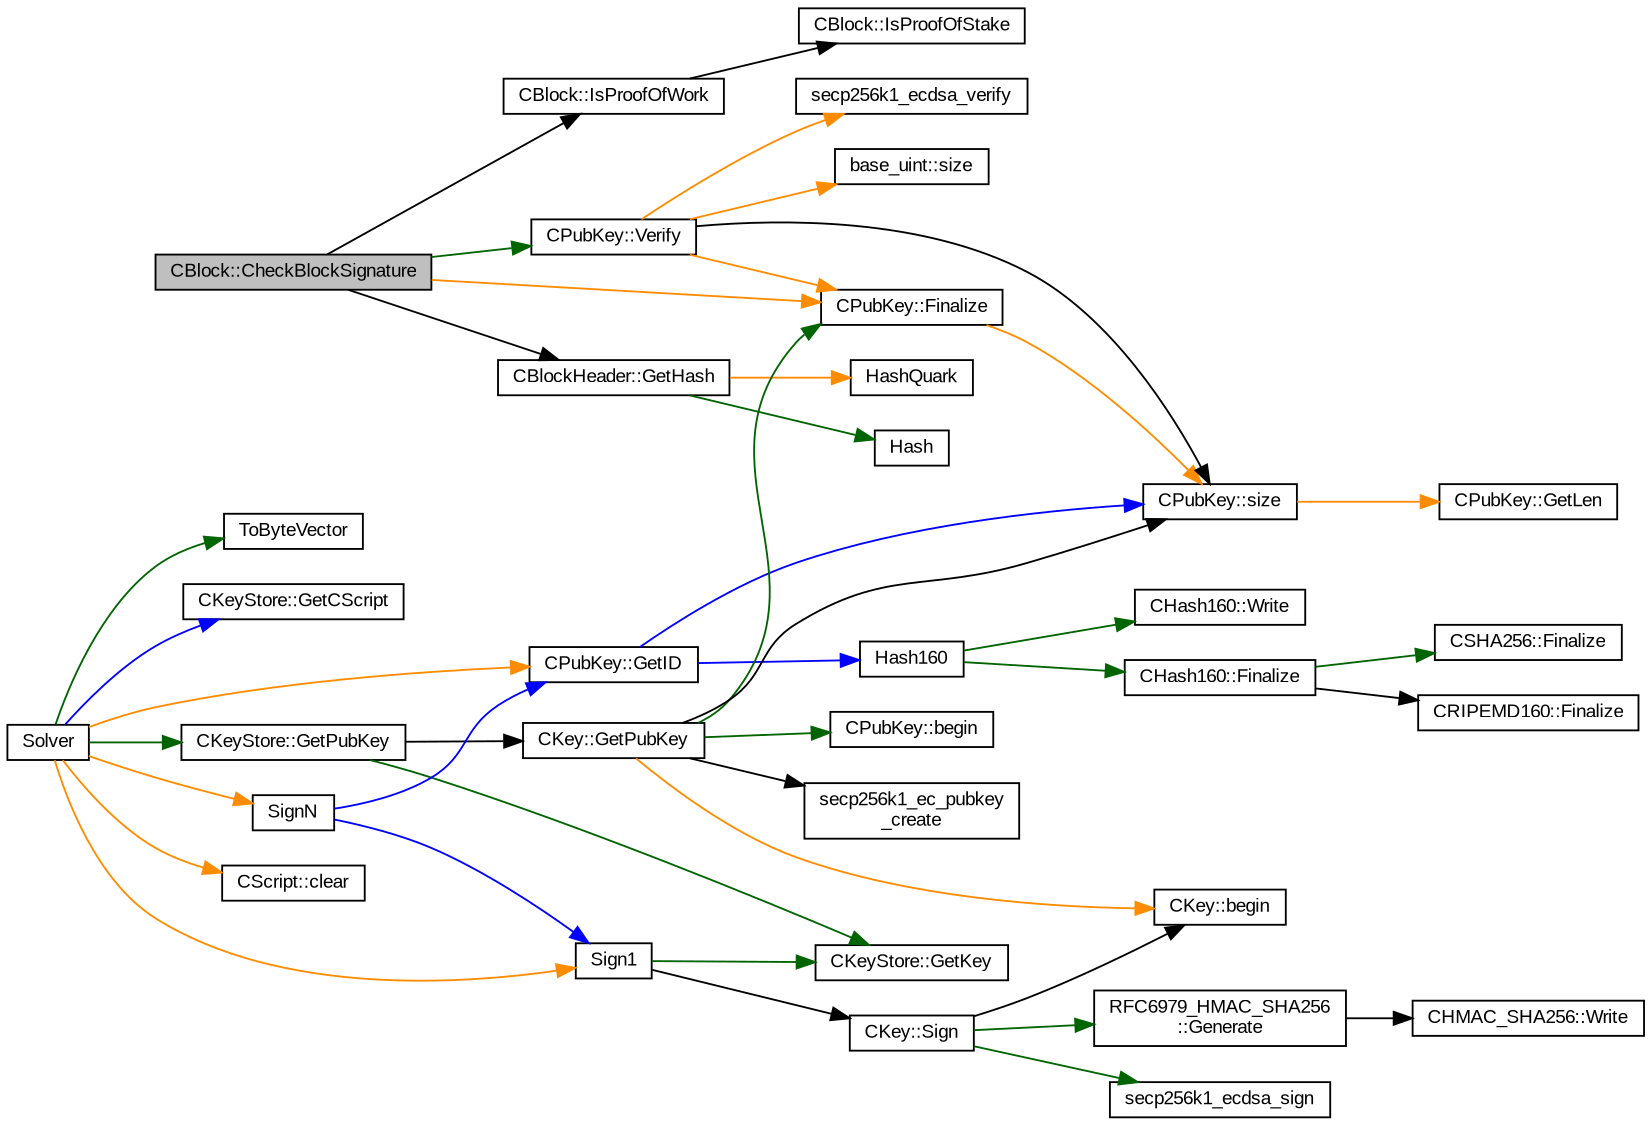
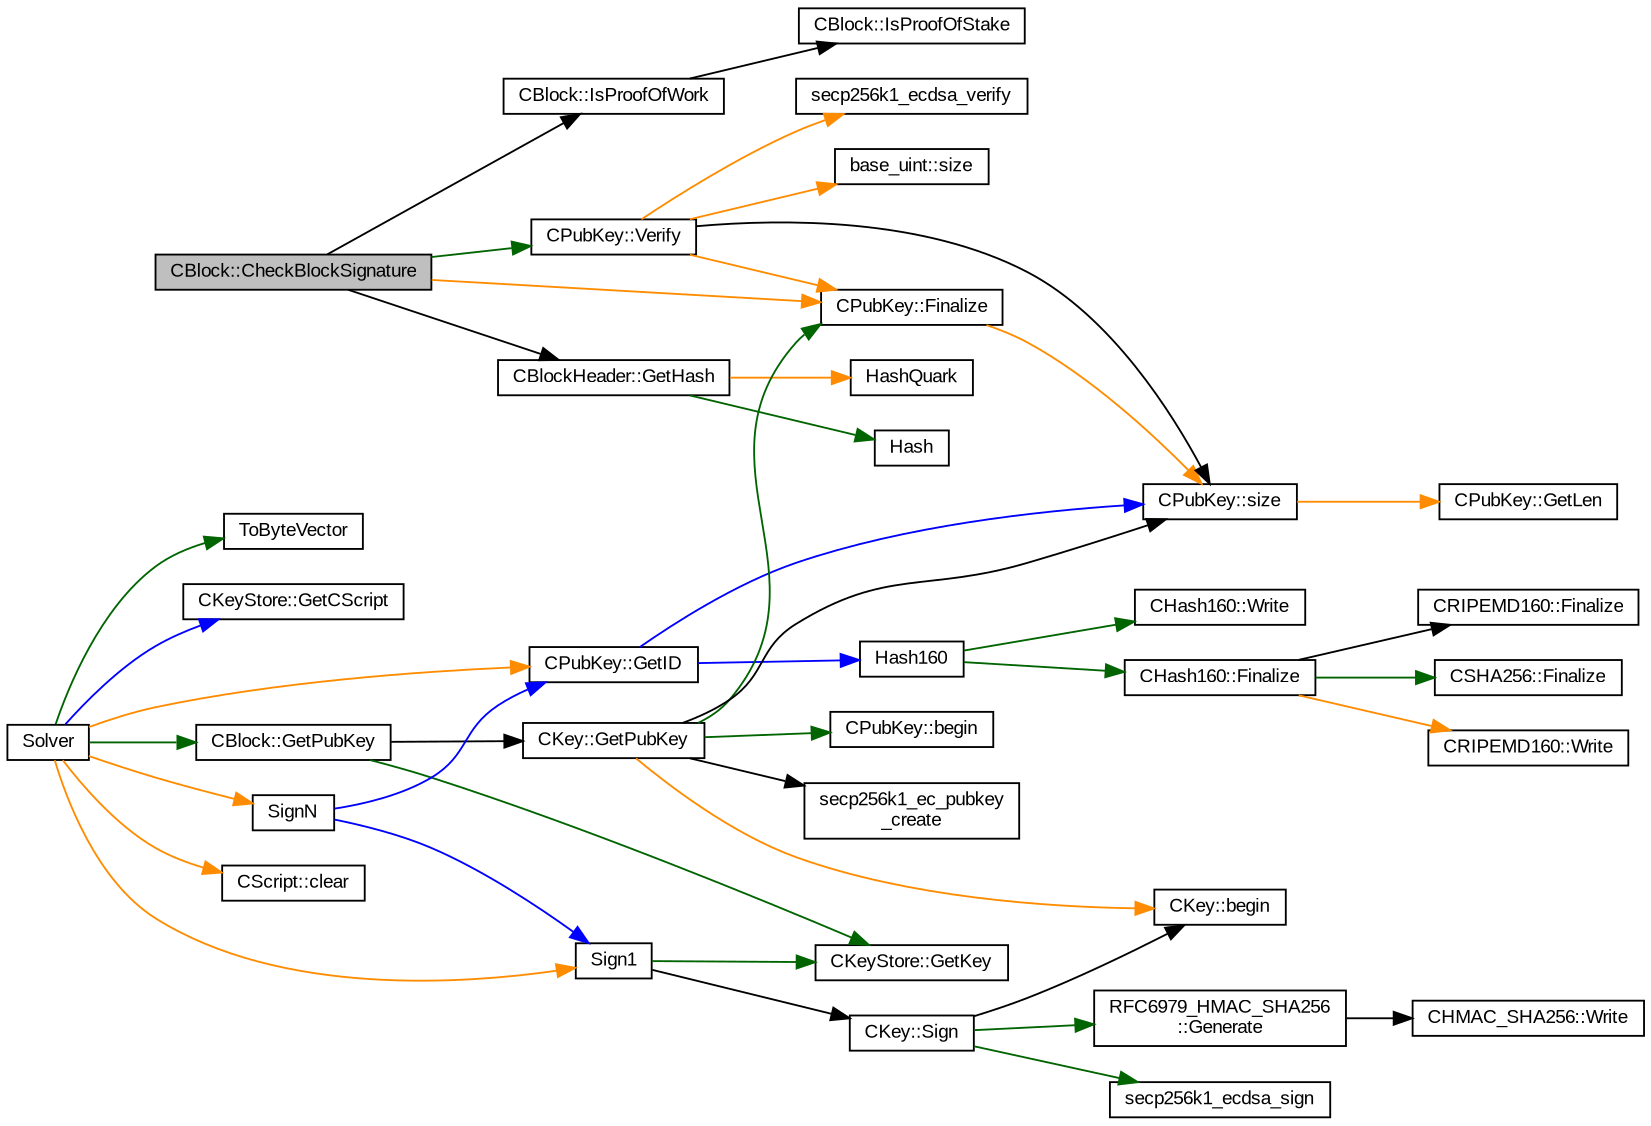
(293, 742) -> (293, 742)
none -> (1528, 748)
